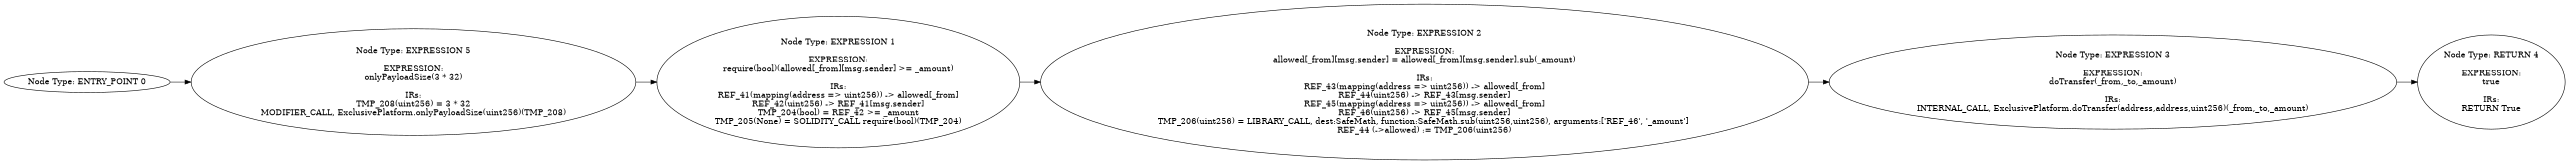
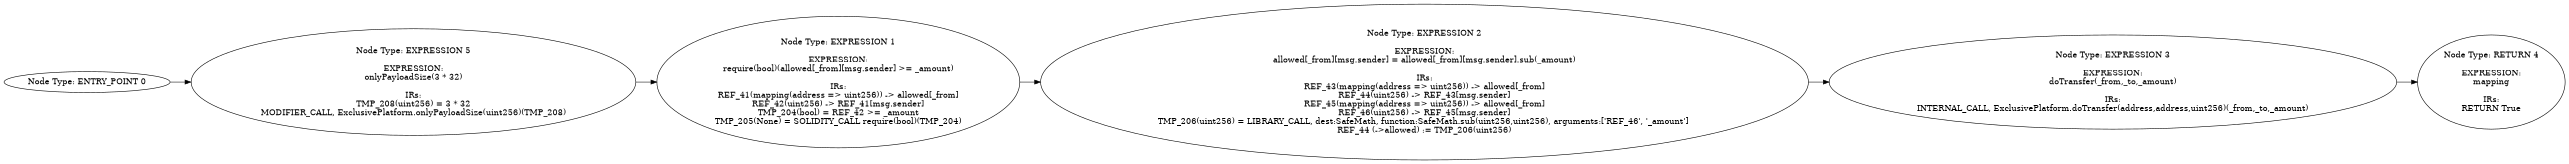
(2491, 82) -> (2491, 82)
